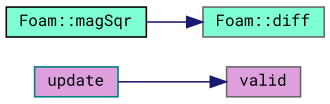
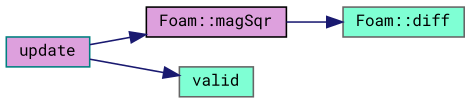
(76, 22) -> (216, 22)
none -> (110, 41)
(264, 82) -> (216, 82)
